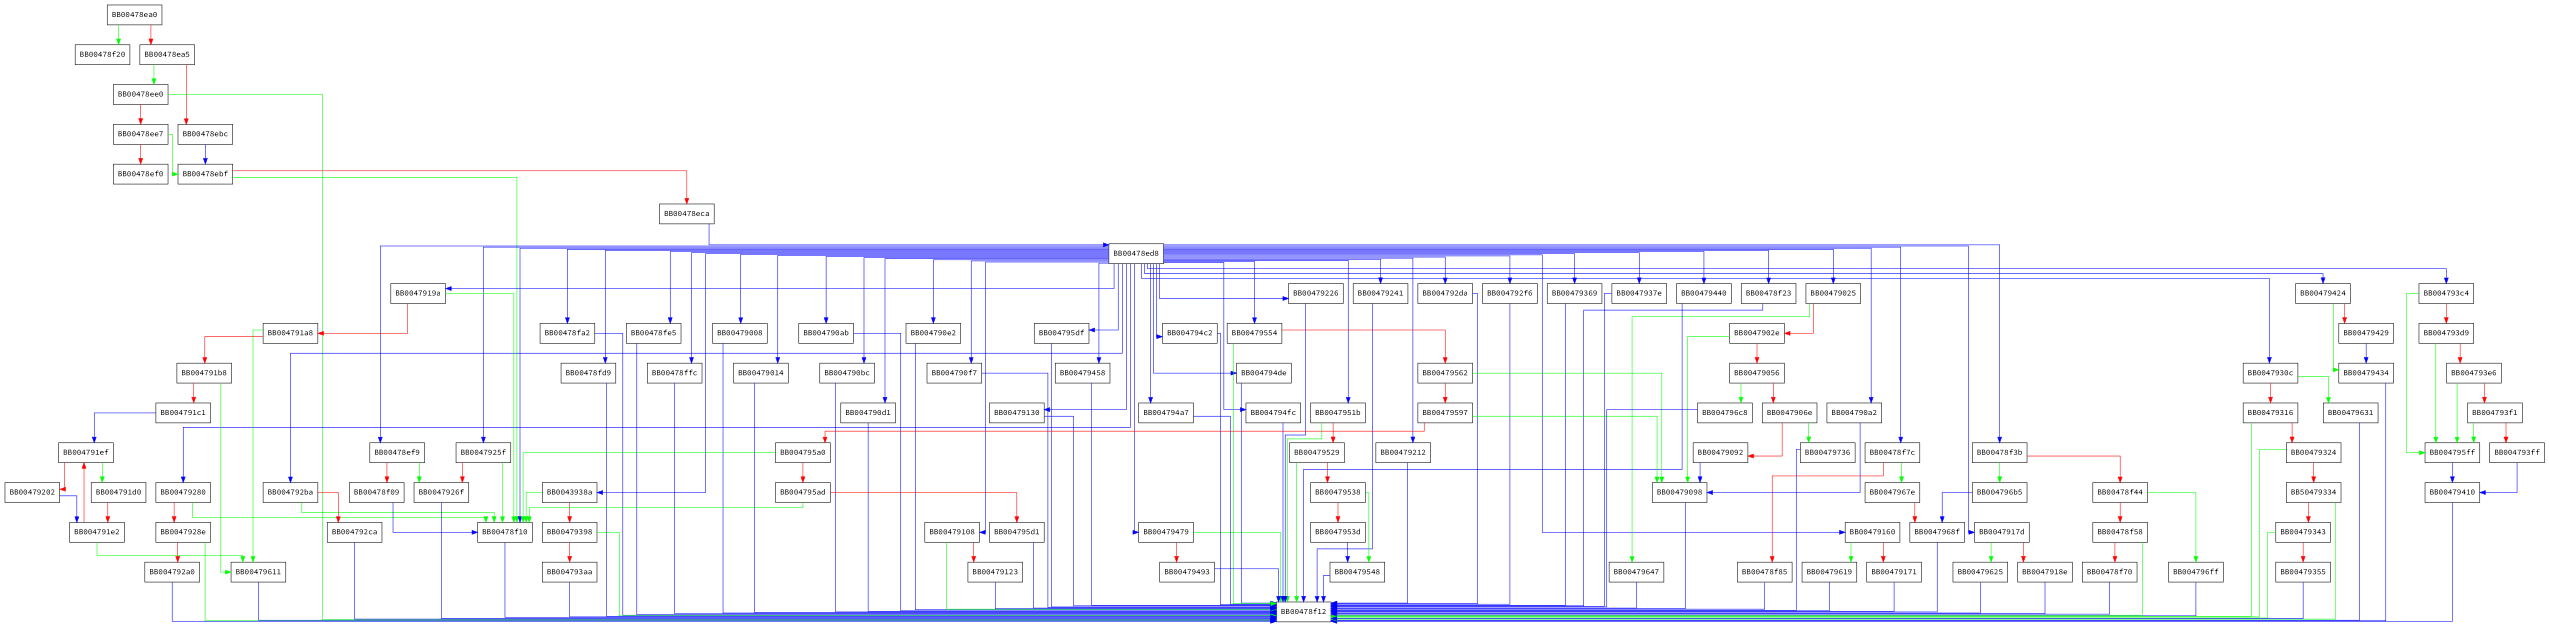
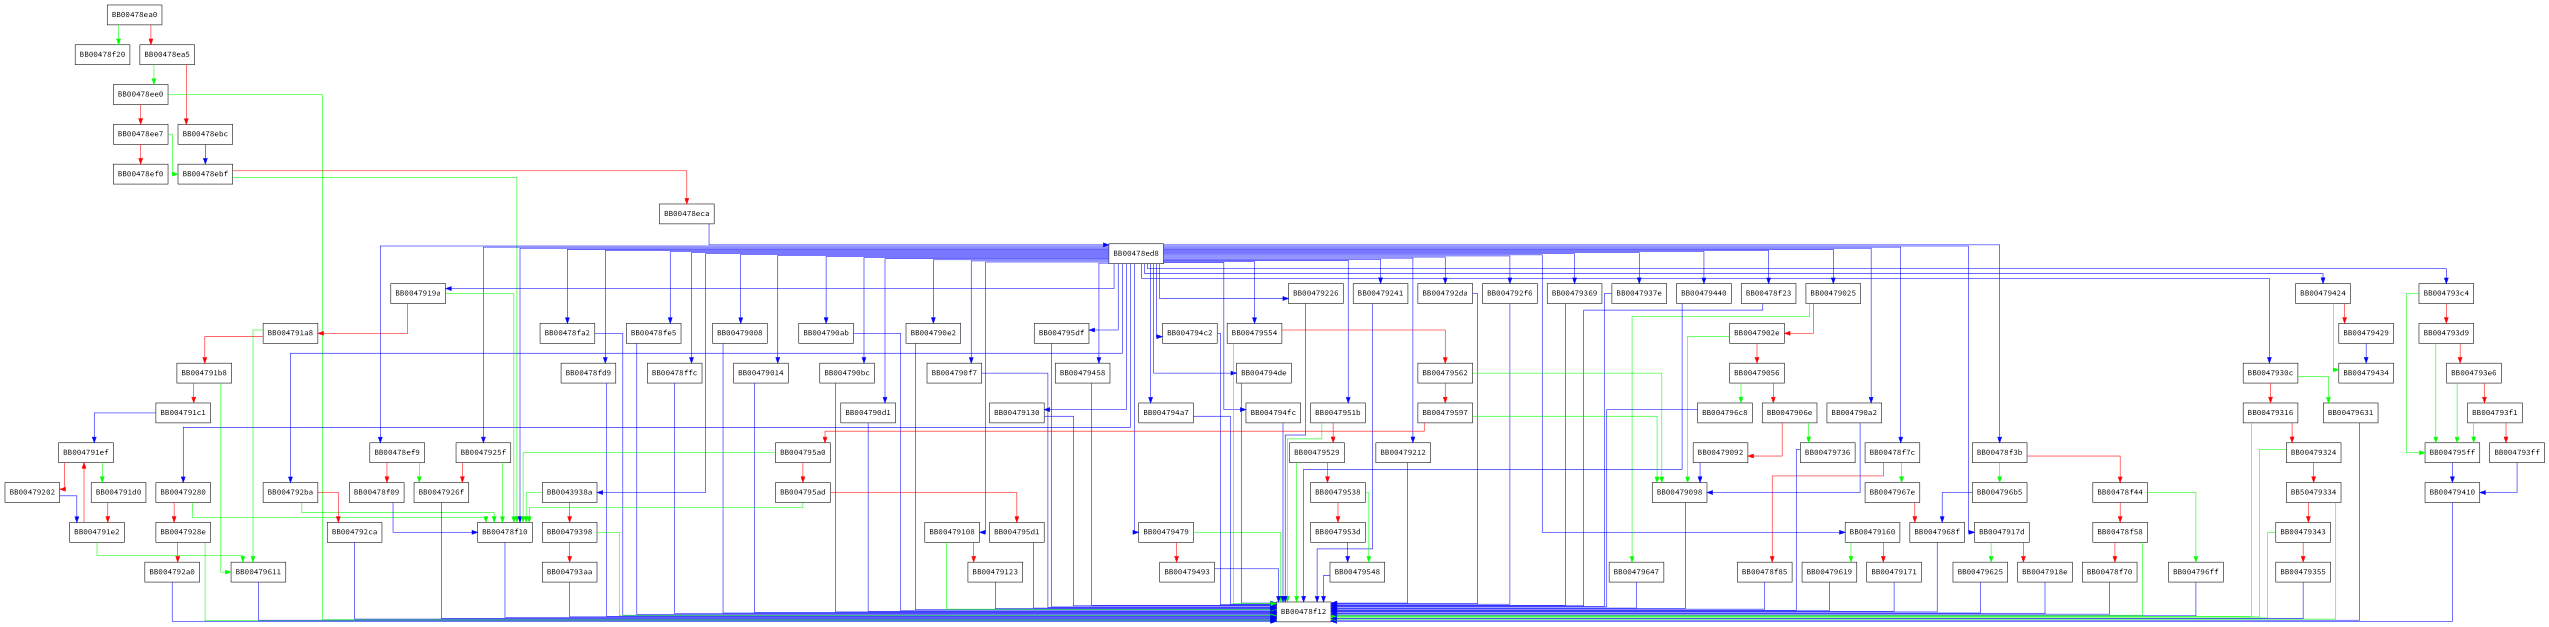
(1980, 621) -> none
